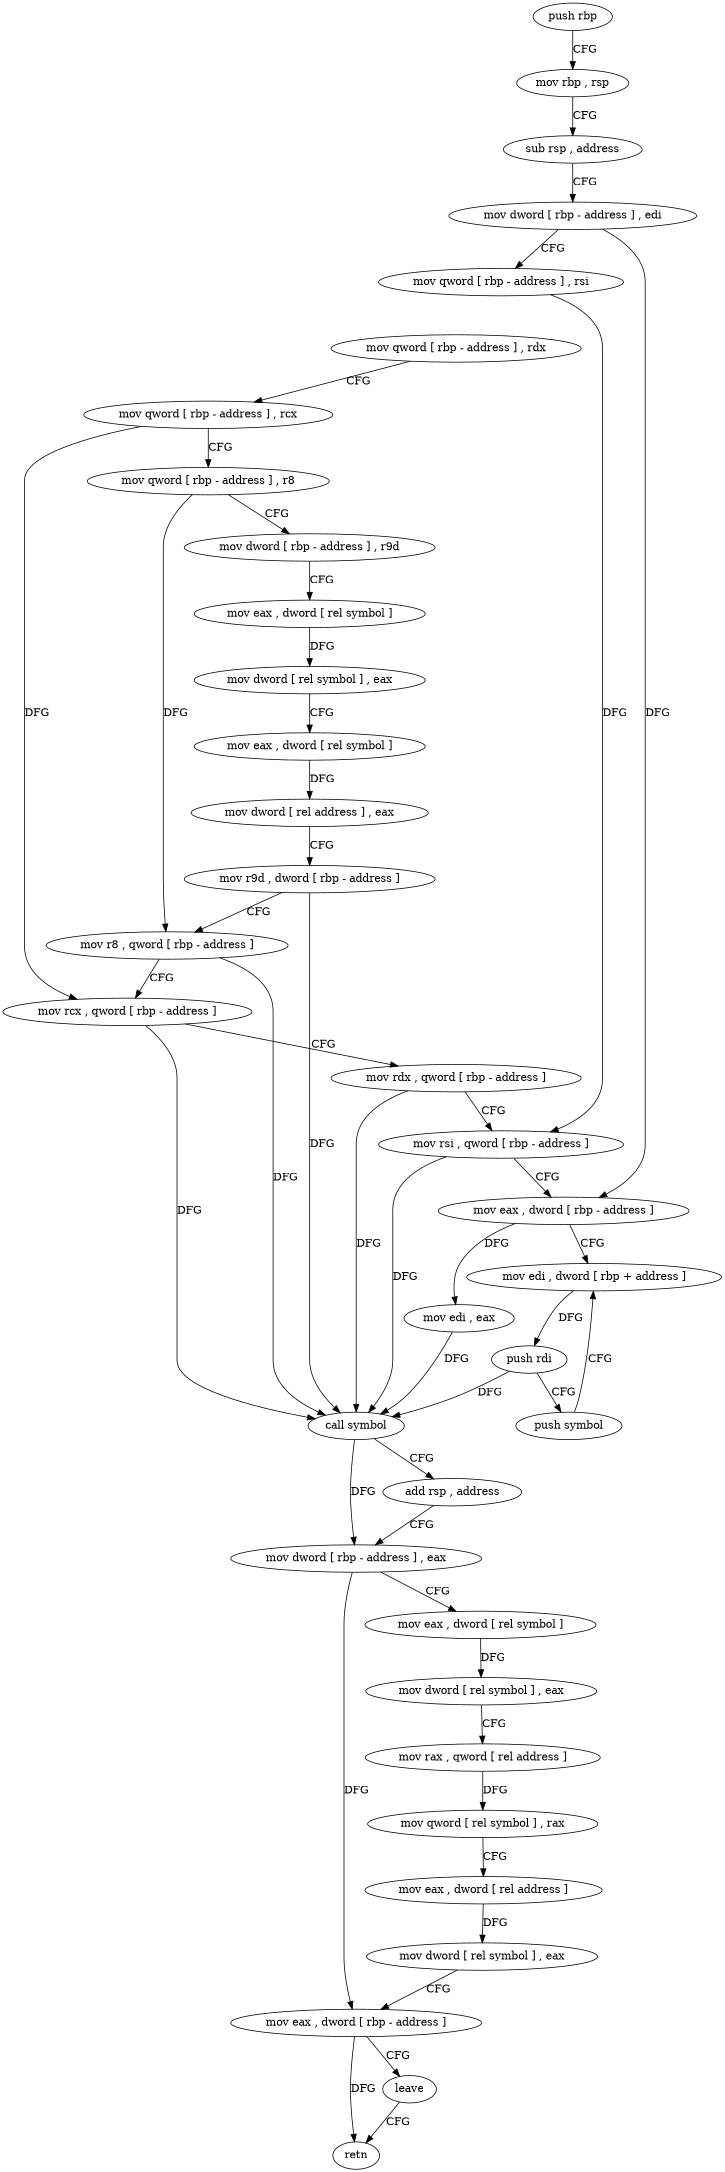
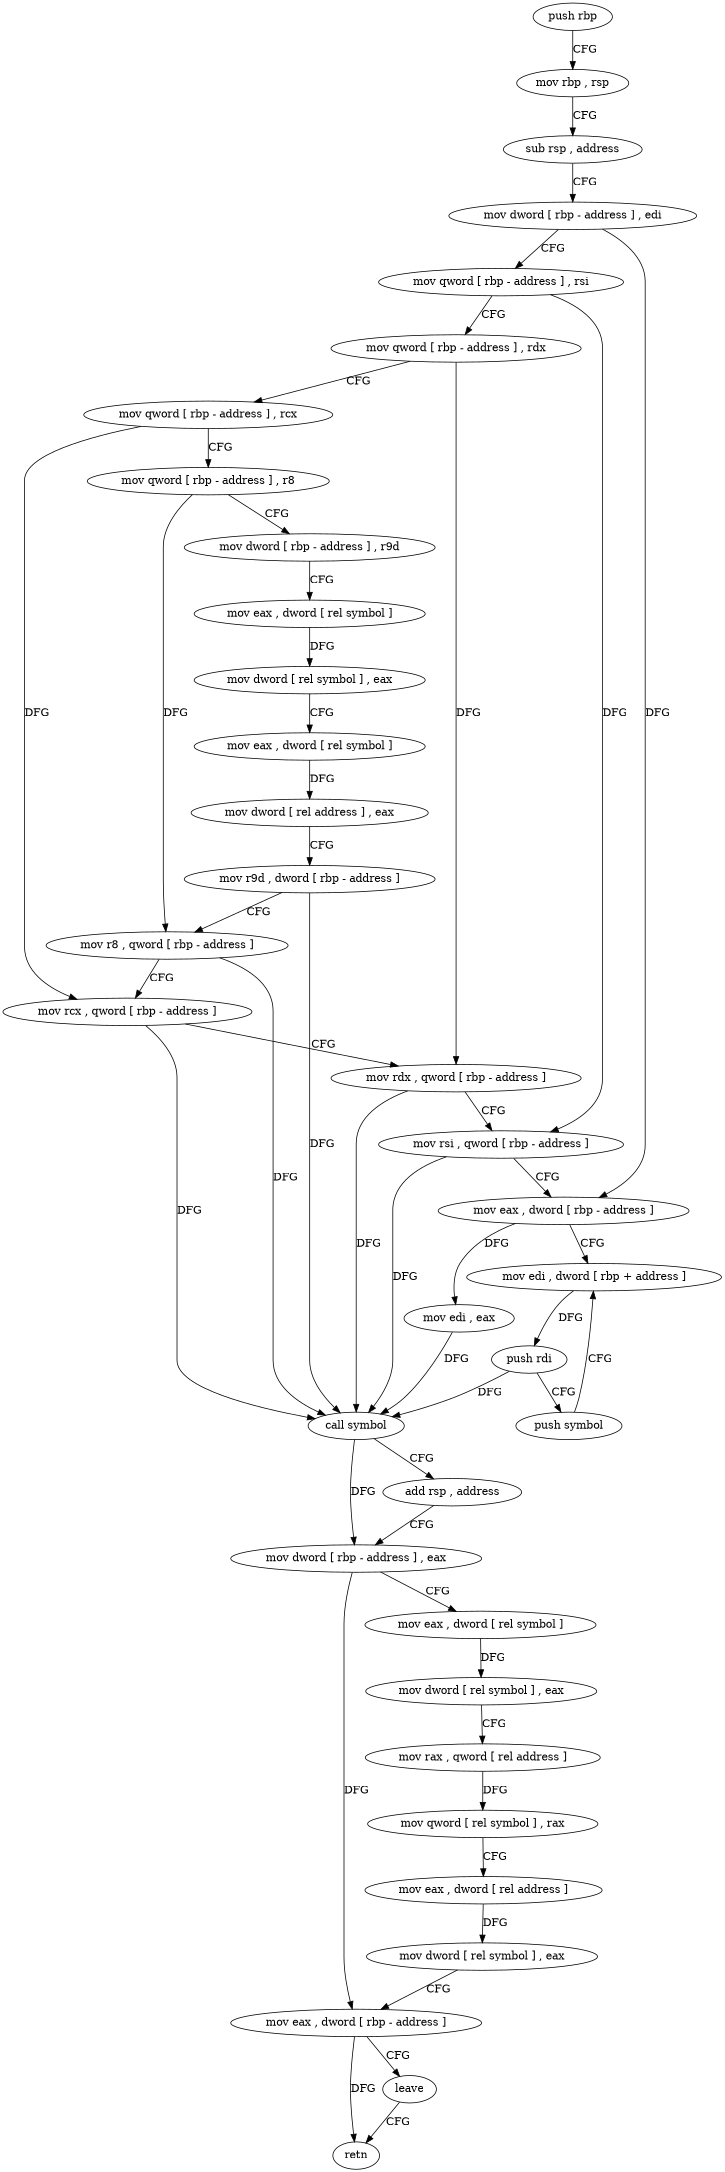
none -> (481, 312)
none -> (456, 709)
